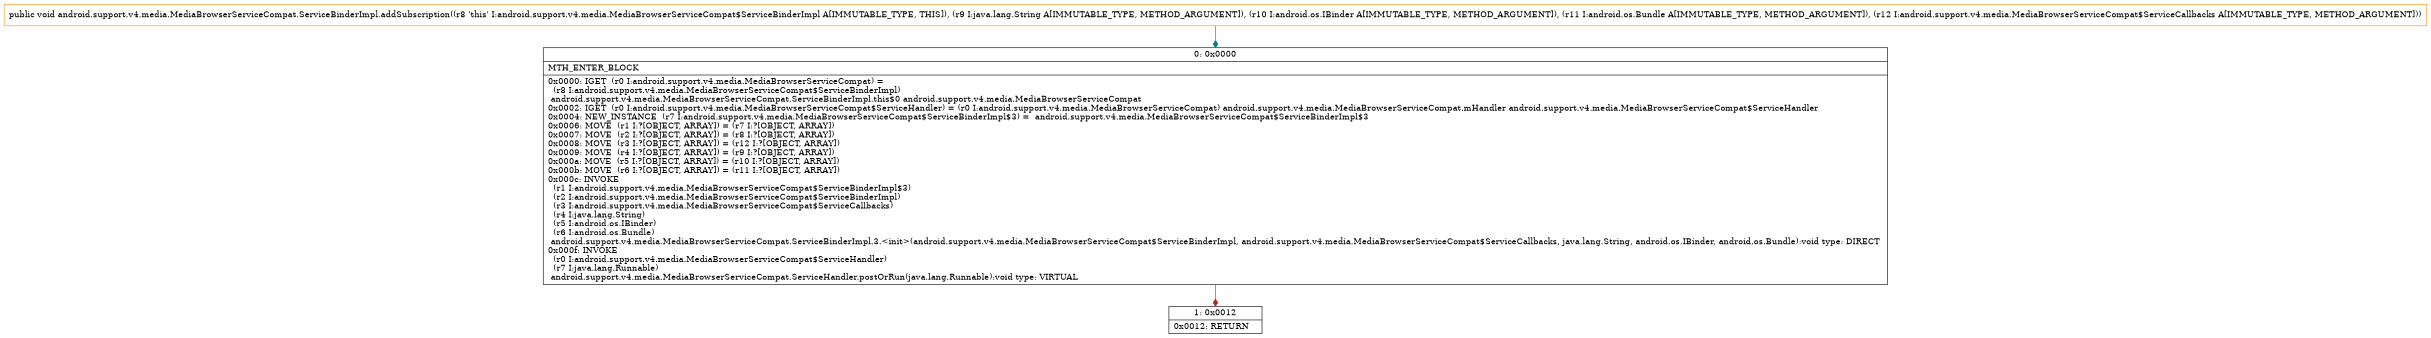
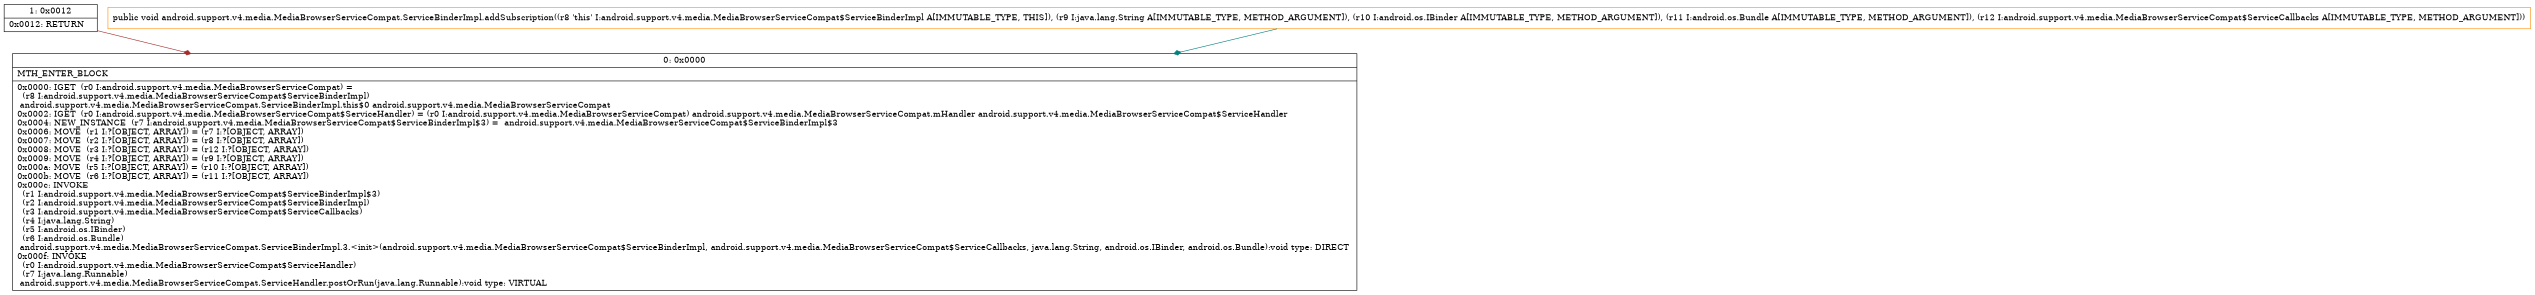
(1215, 292) -> (141, 41)
